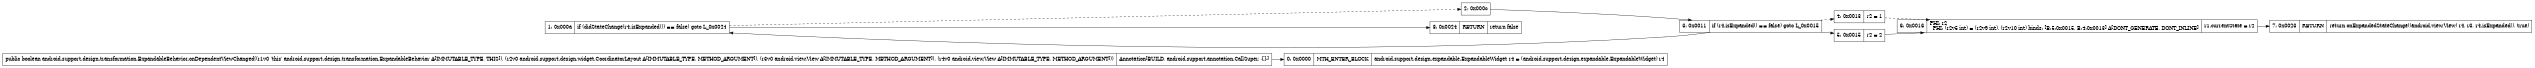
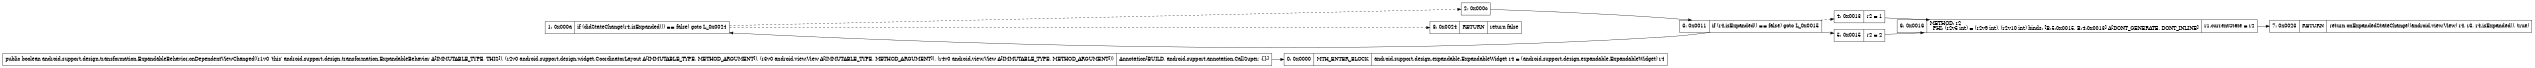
(1906, 19) -> (1906, 19)
(1939, 24) -> (1946, 24)
(1078, 28) -> (1078, 28)
